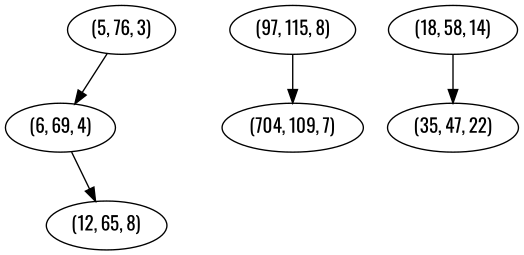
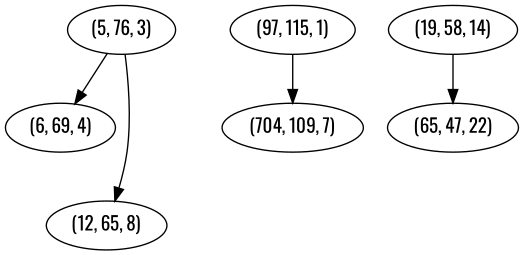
(293, 30) -> (293, 30)
(453, 30) -> (453, 30)
(453, 128) -> (453, 128)
(81, 171) -> (129, 122)
